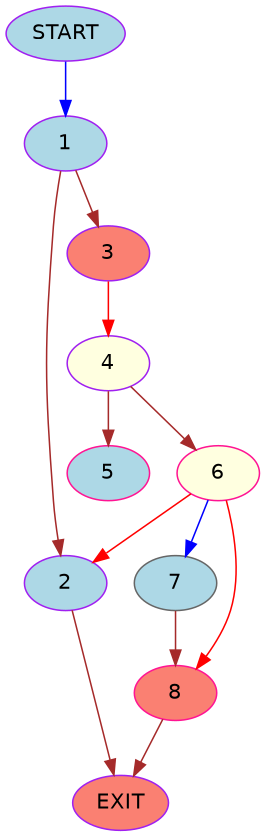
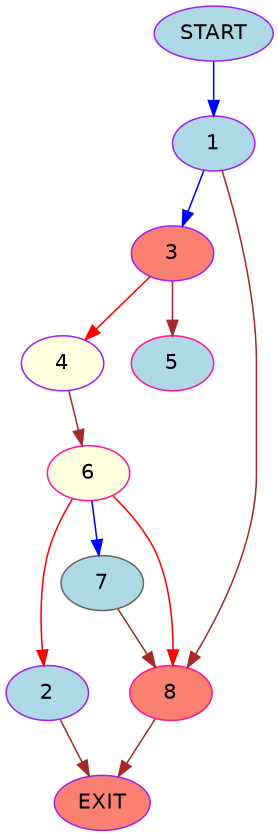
(84, 191) -> (196, 191)
(47, 356) -> (256, 417)
(108, 411) -> (172, 301)
